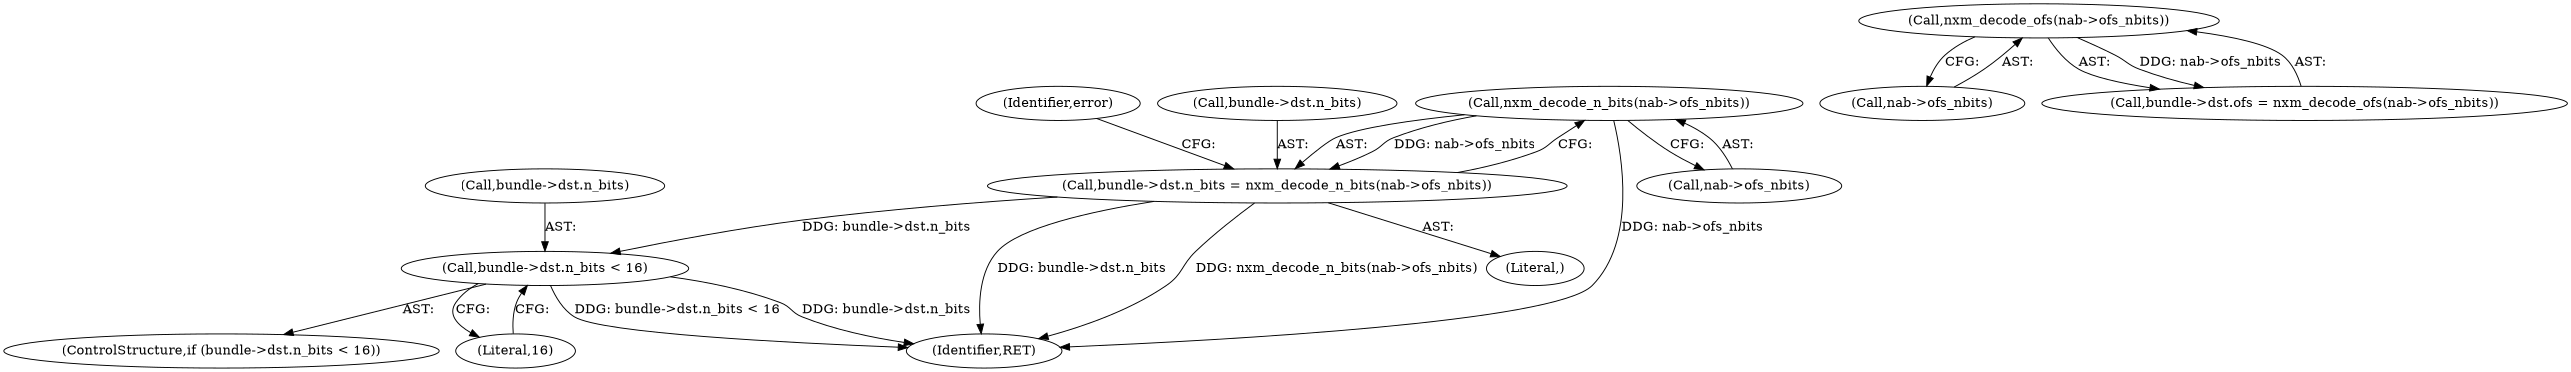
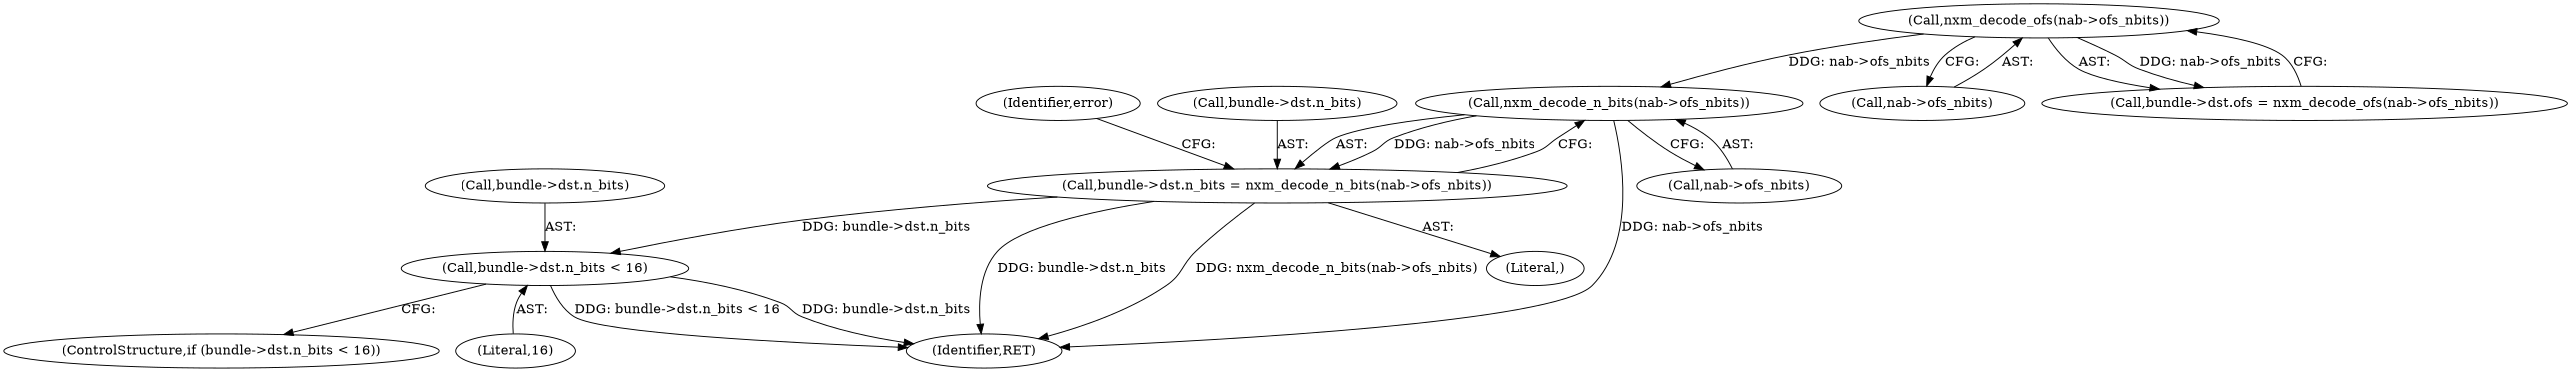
none -> (1796, 54)
(2313, 62) -> (2313, 62)
(454, 307) -> none
(421, 310) -> (421, 310)
(535, 310) -> (535, 310)
